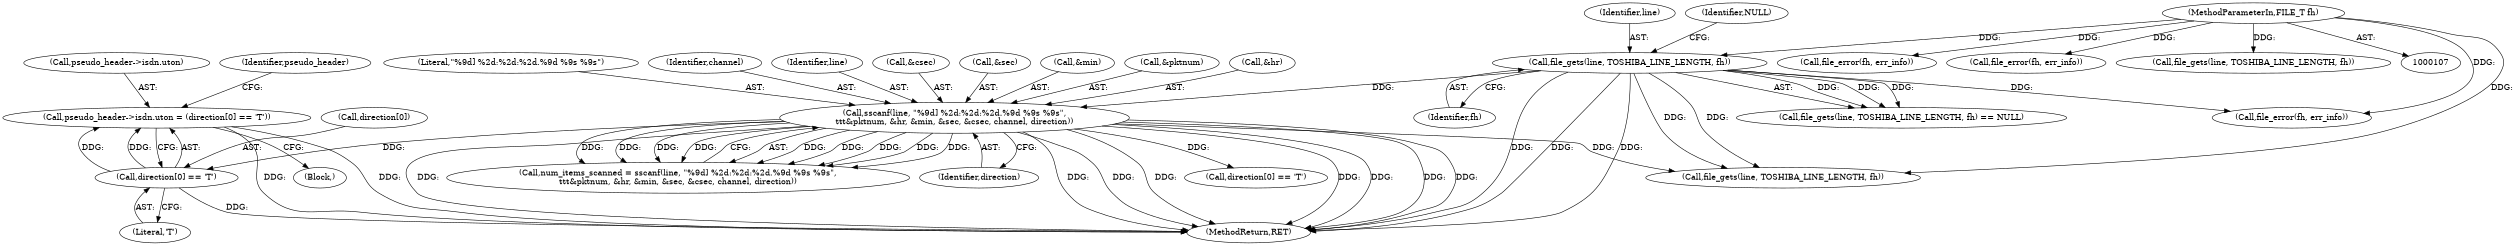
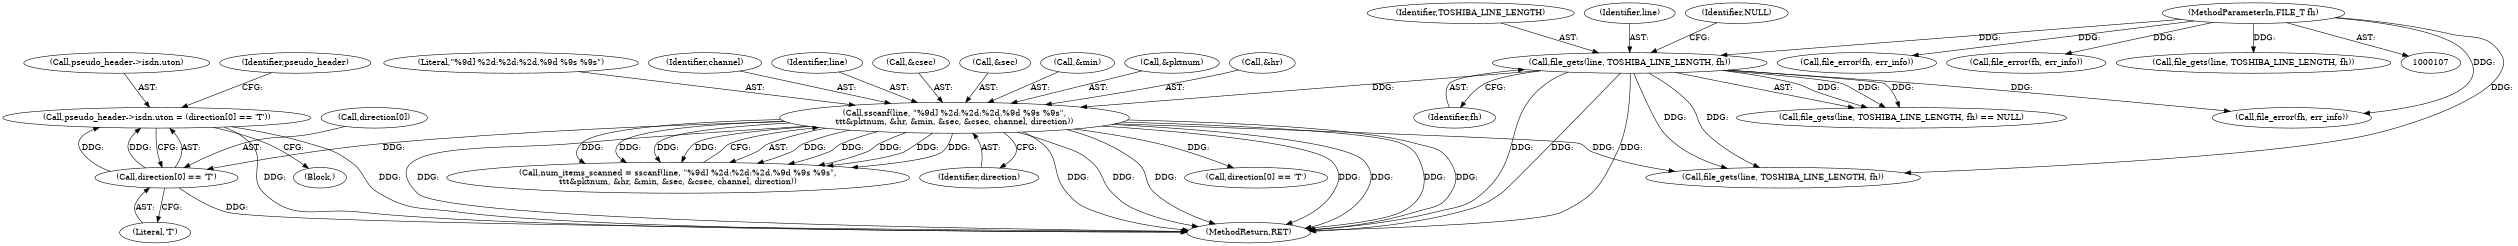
none -> (1471, 13)
